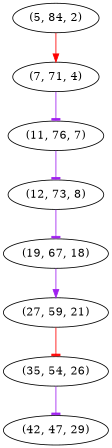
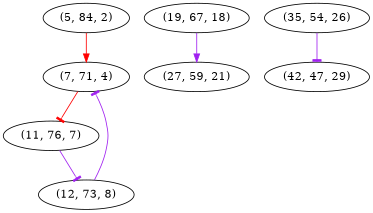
(56, 104) -> (70, 105)
(56, 222) -> (108, 138)
(56, 340) -> none
